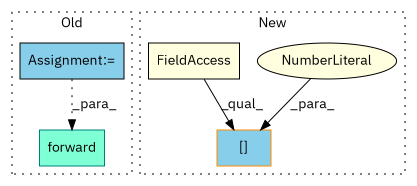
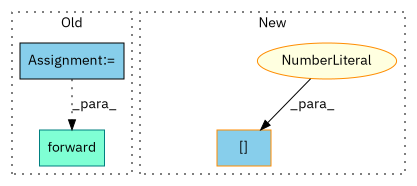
(194, 61) -> none
(327, 61) -> (327, 61)
